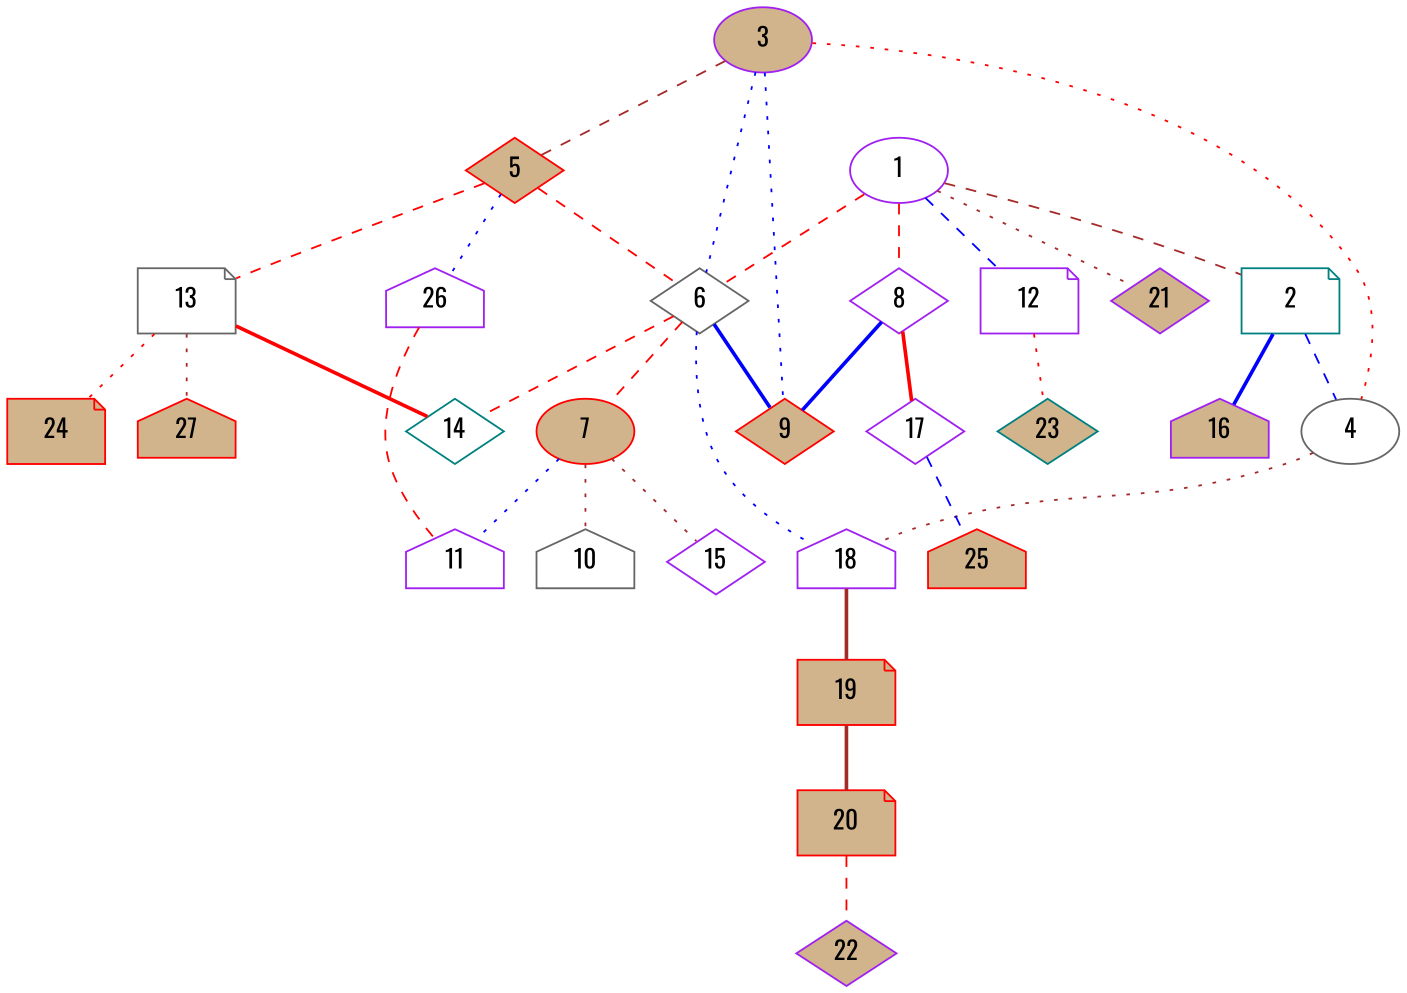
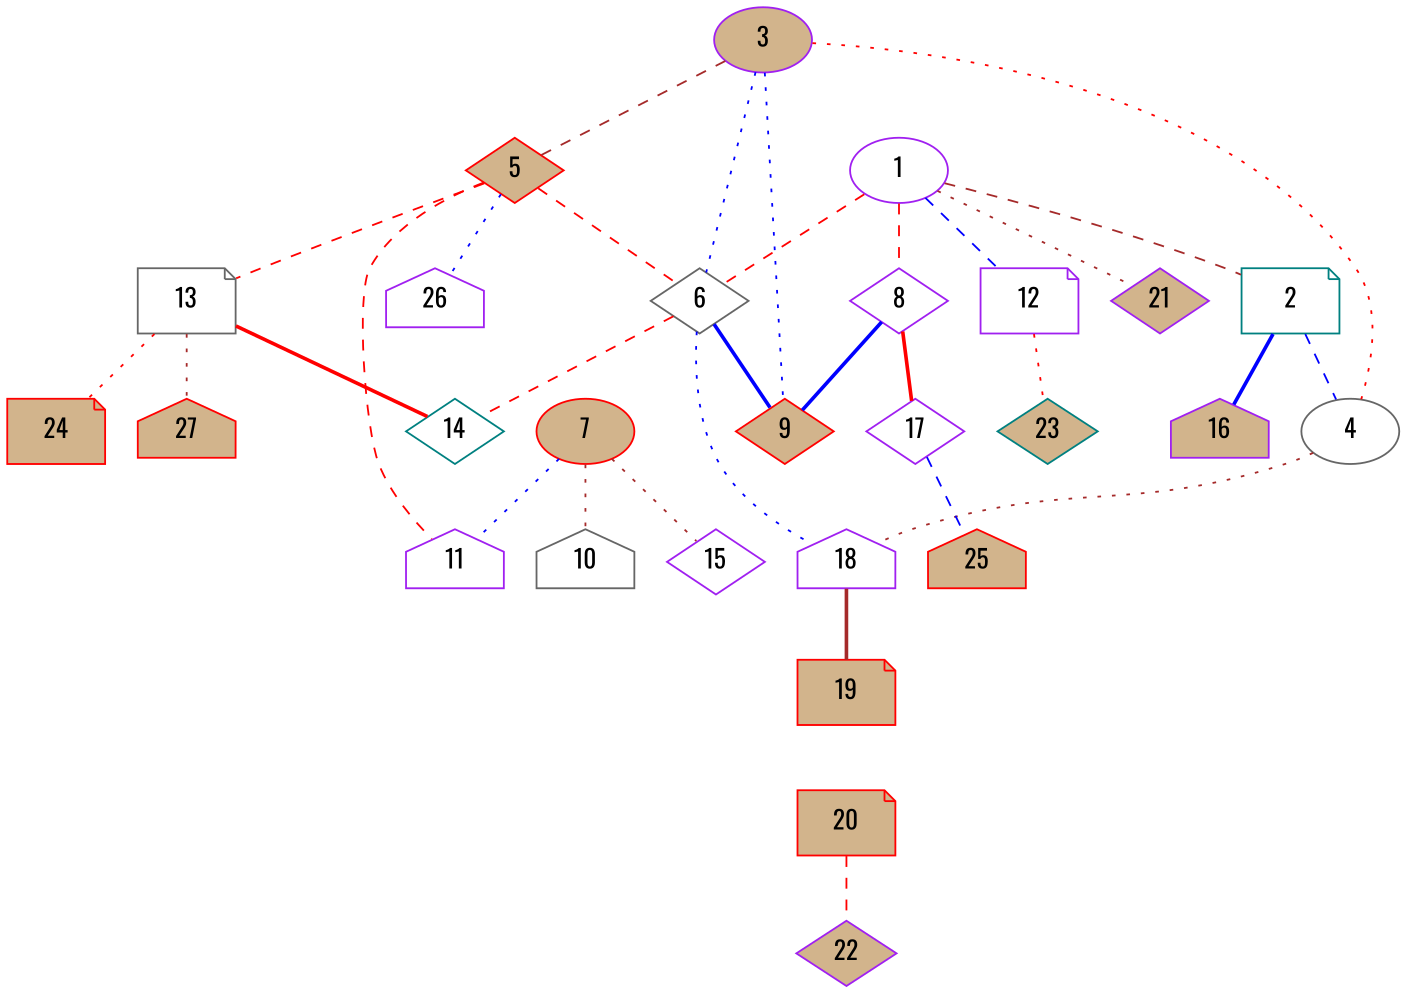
(646, 362) -> none
(386, 436) -> (363, 340)
(846, 758) -> none
